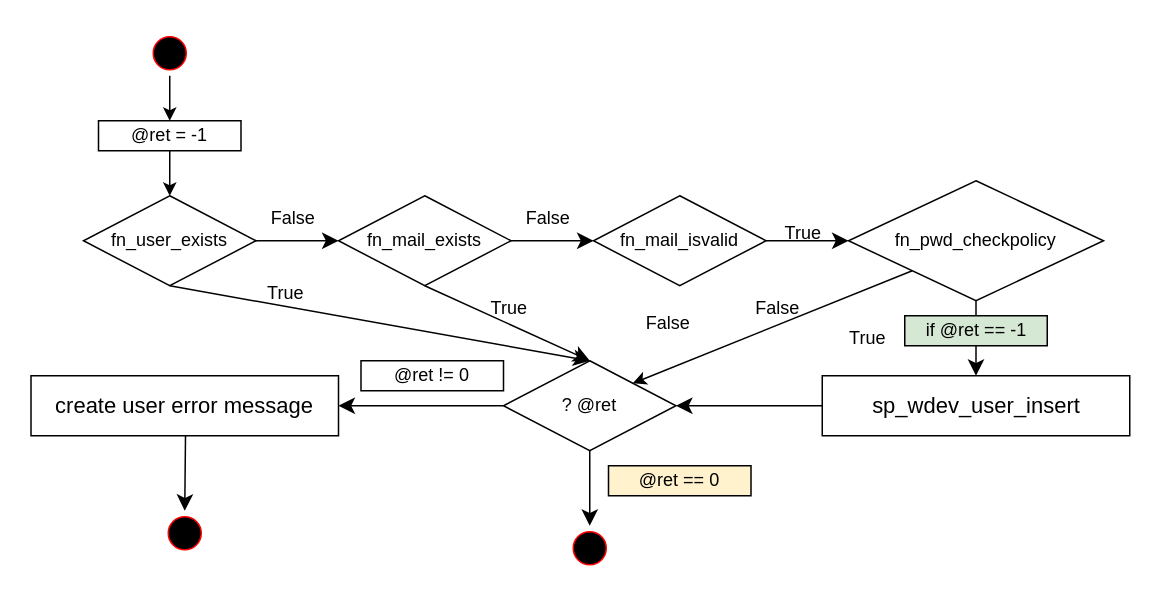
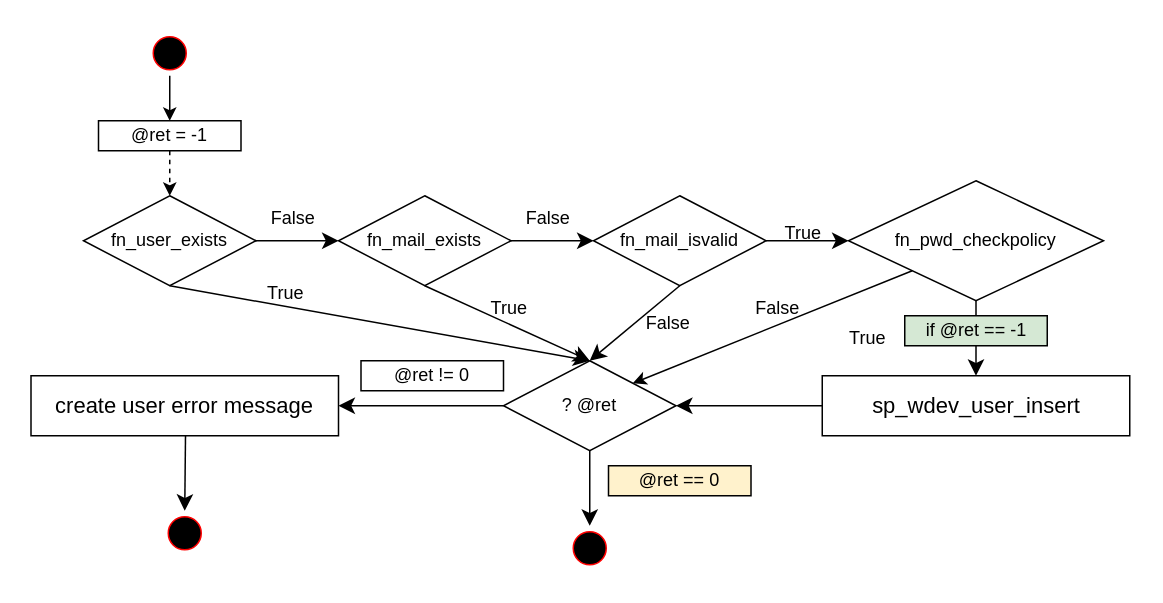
(170, 169) -> (170, 169)
none -> (639, 319)
